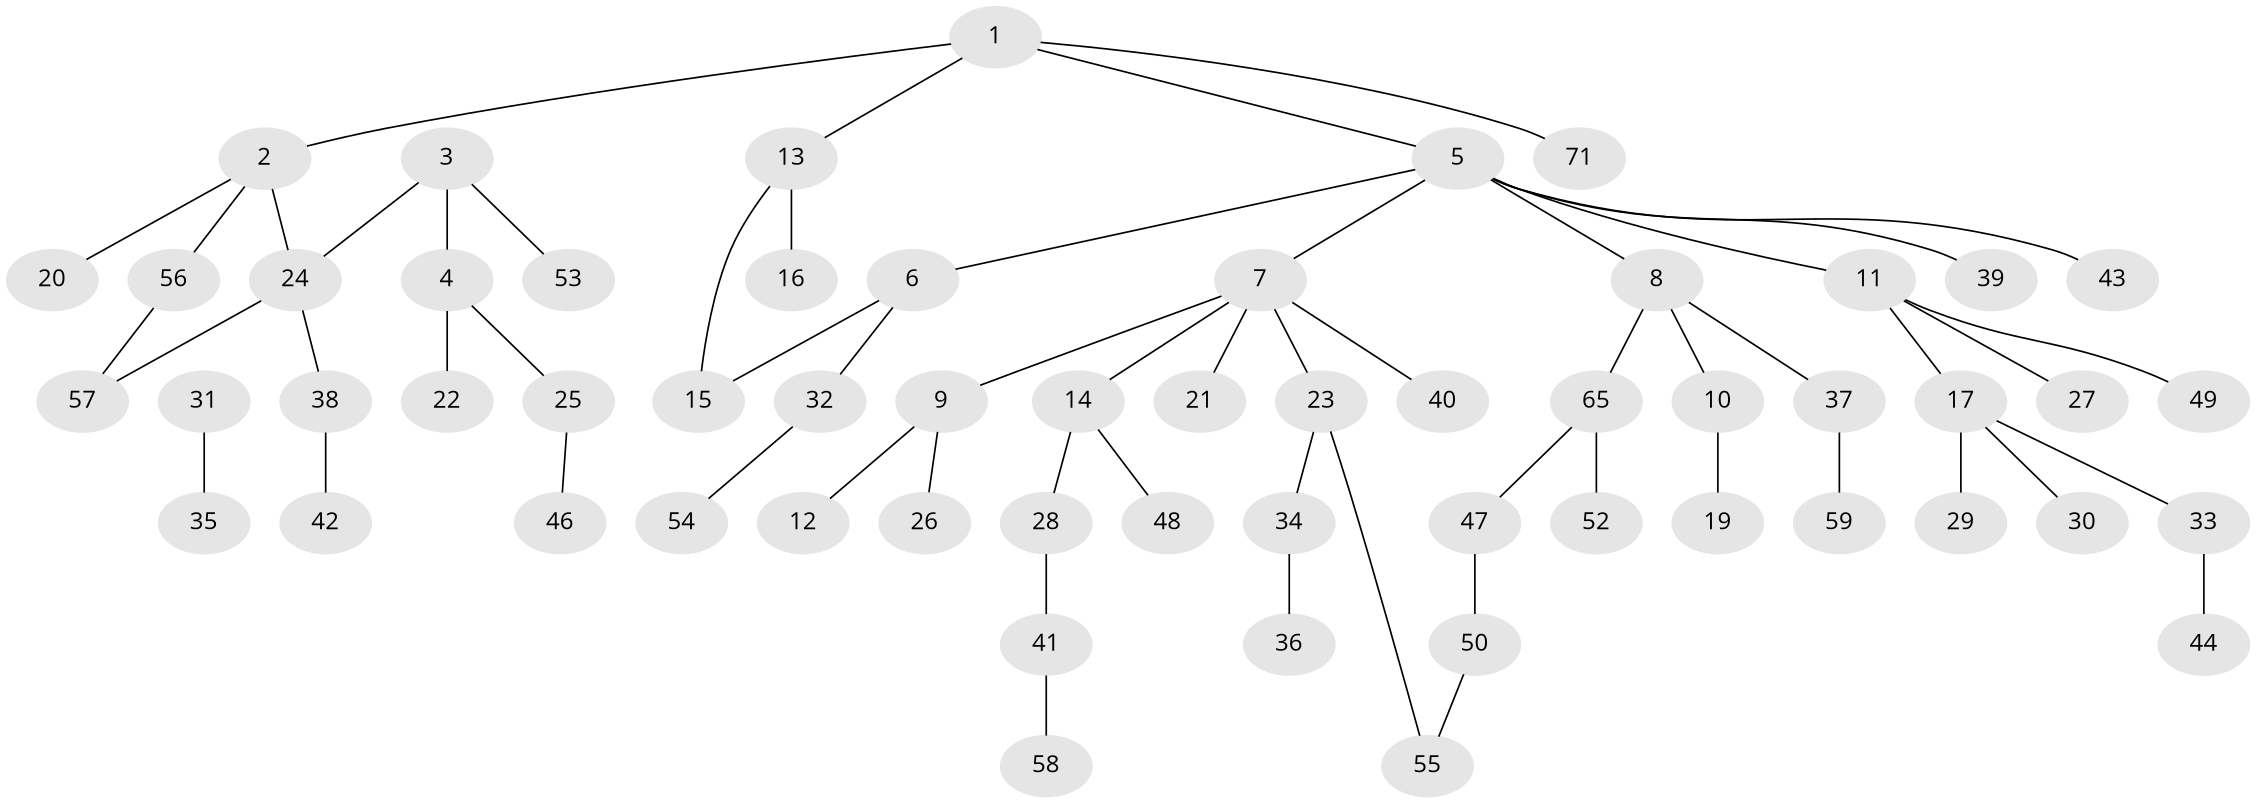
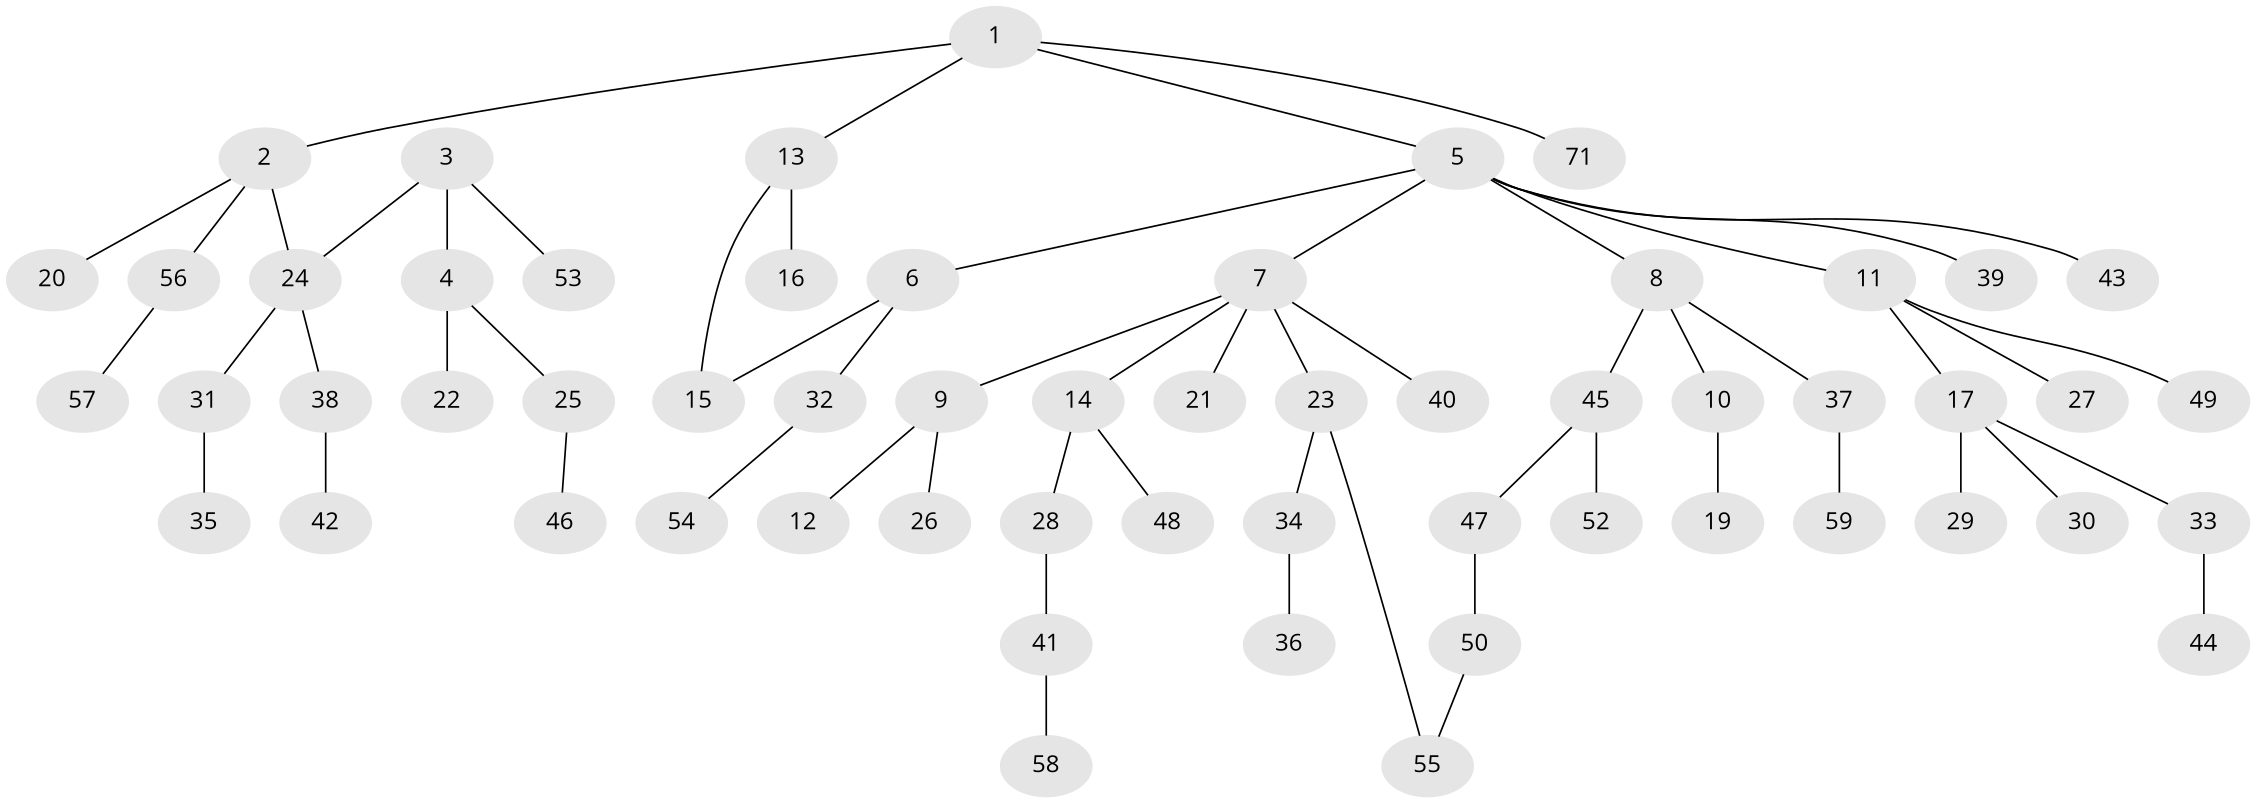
(189, 341) -> (250, 341)
(1596, 402) -> (1596, 402)
